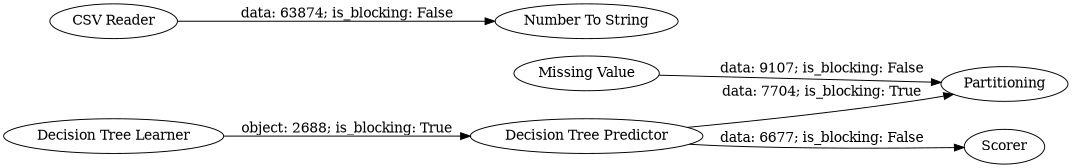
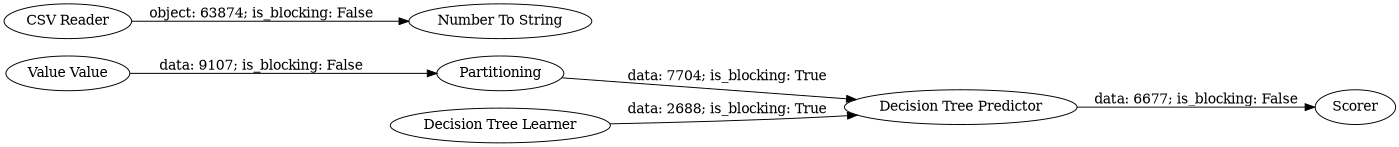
(347, 14) -> (261, 14)
(587, 73) -> (68, 73)
(816, 114) -> (704, 88)
(347, 129) -> (727, 110)
